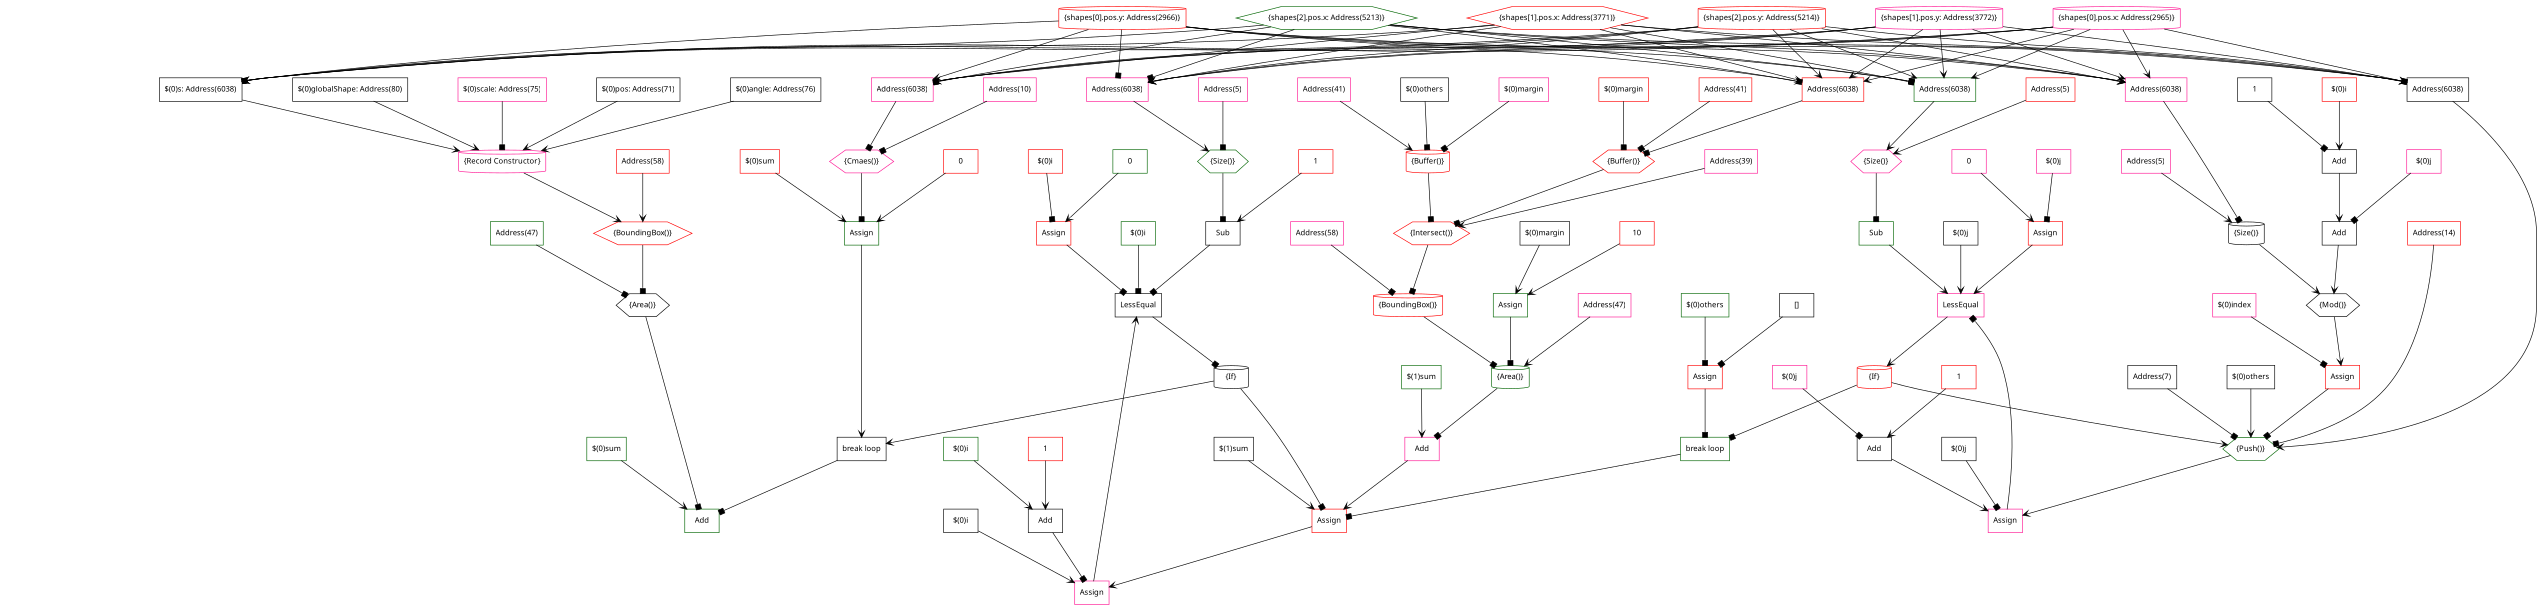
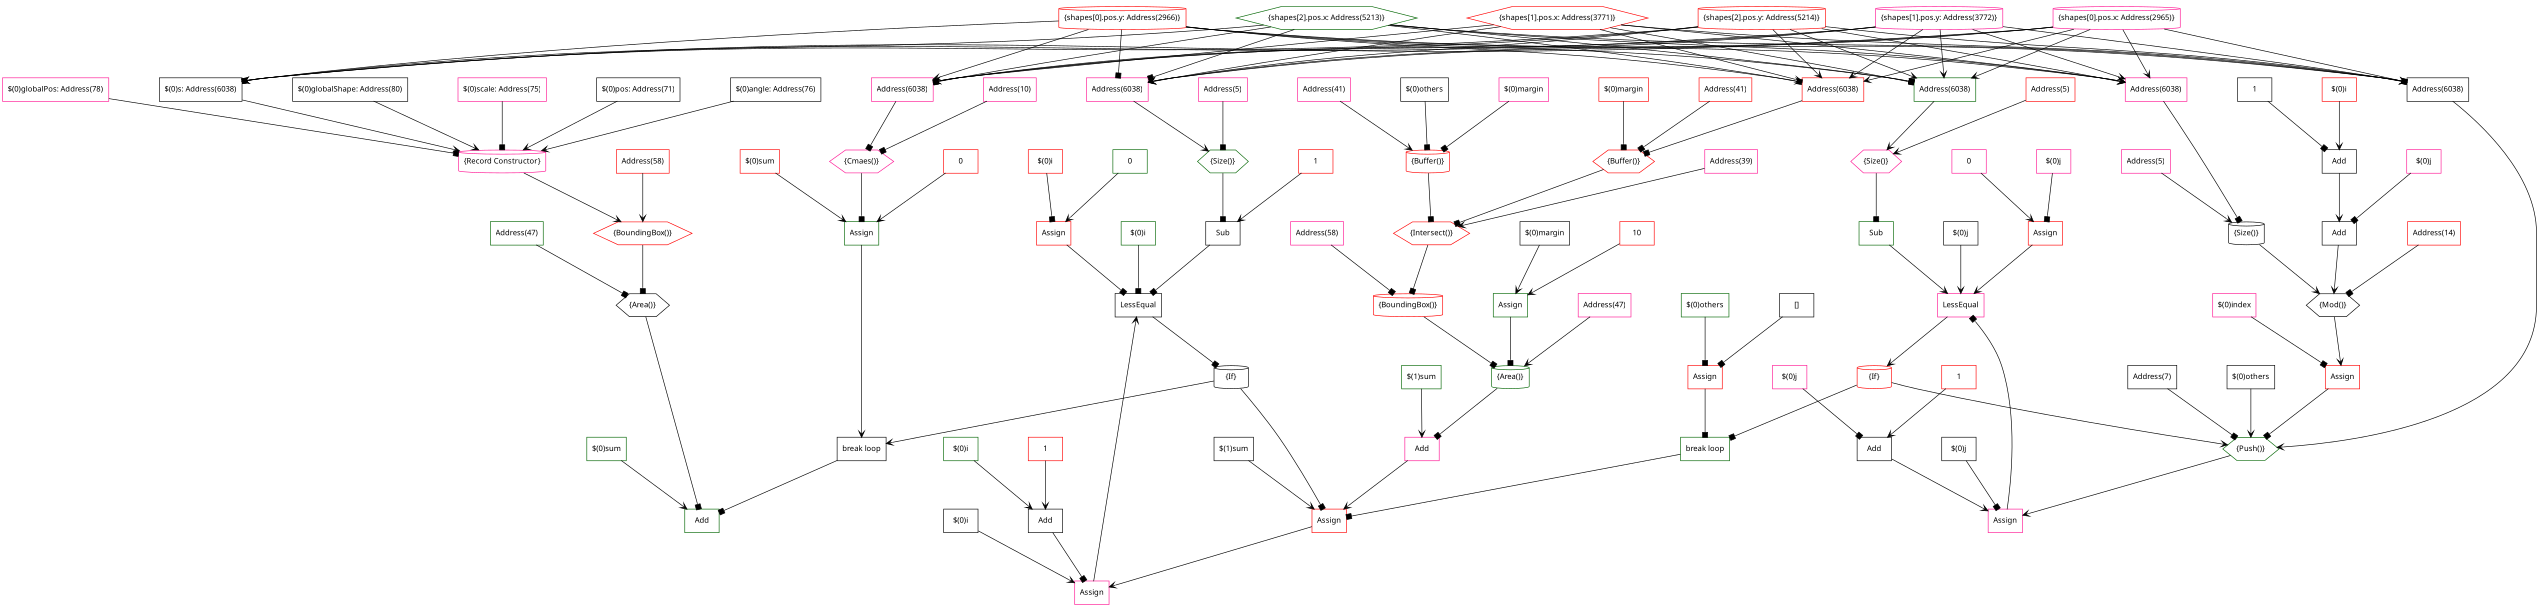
(871, 47) -> none
none -> (56, 90)
(2395, 375) -> (2386, 268)
